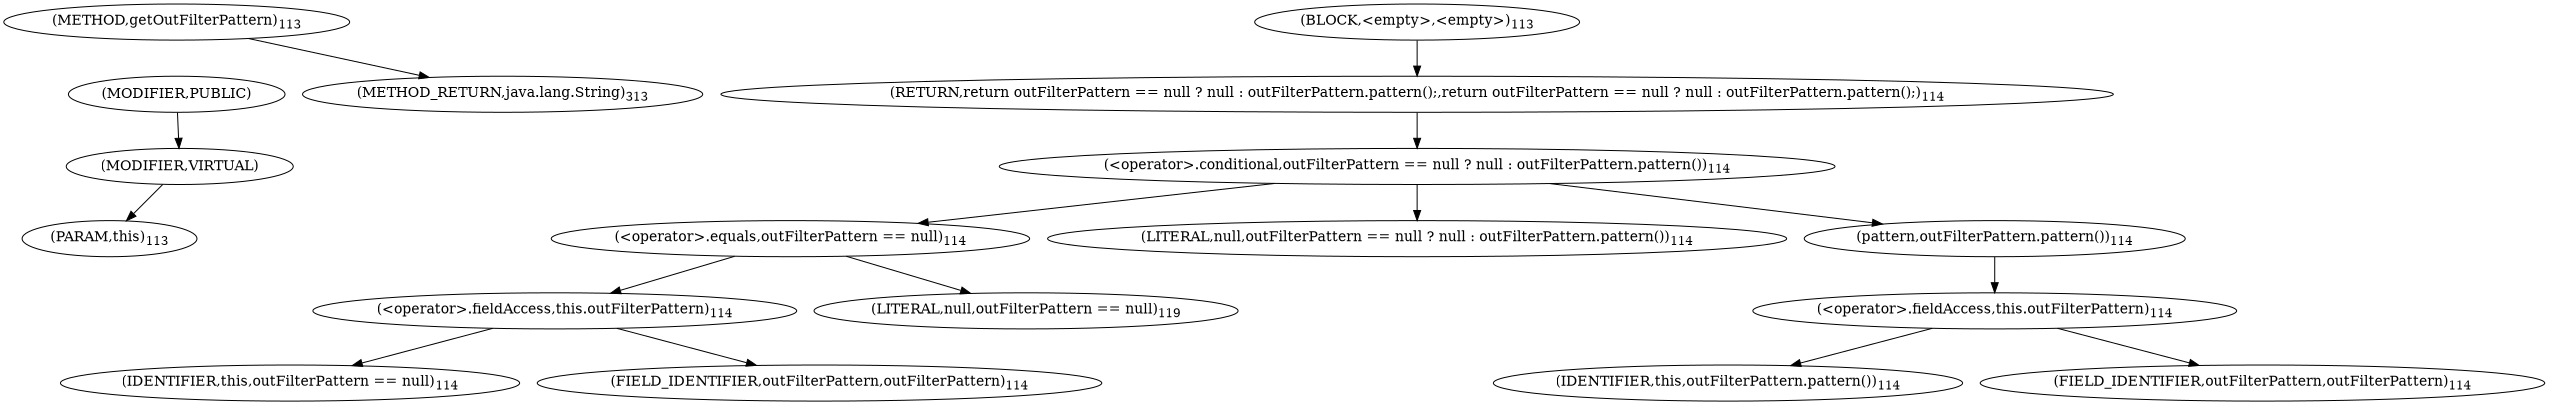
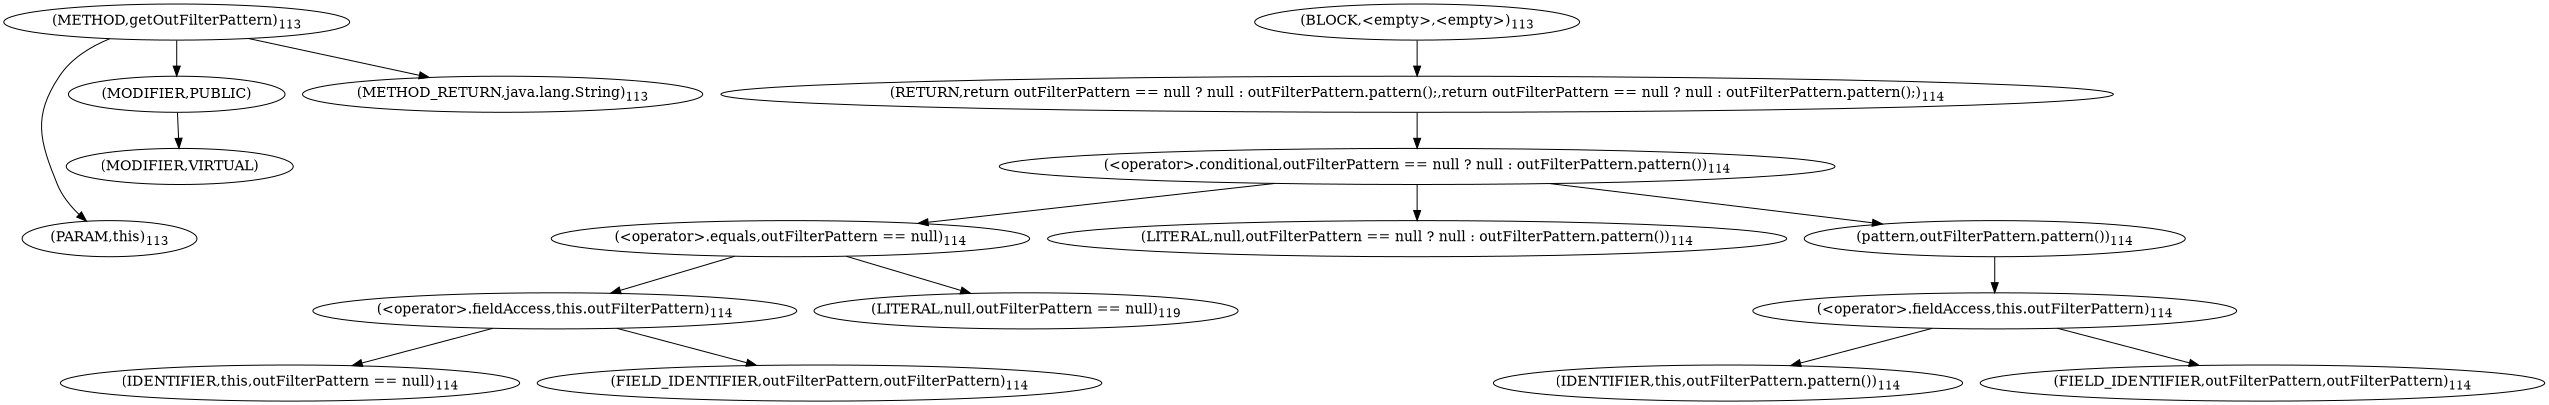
none -> (177, 53)
(637, 93) -> (637, 93)
(148, 199) -> (42, 117)
